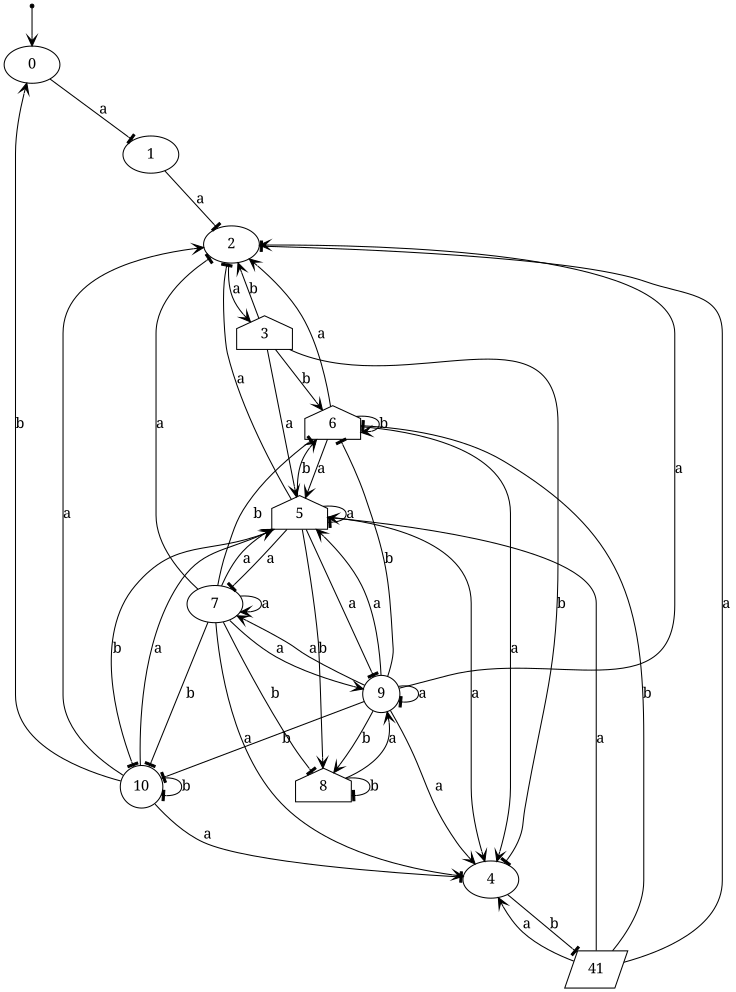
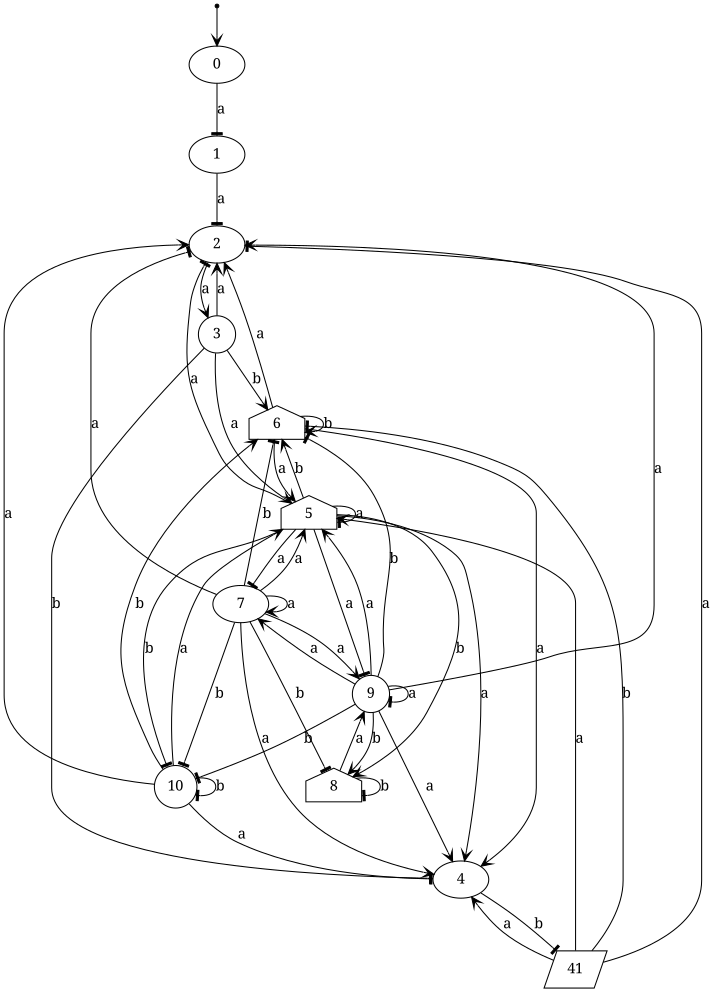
(254, 289) -> (222, 289)
(265, 334) -> (217, 334)
(16, 466) -> (133, 591)
